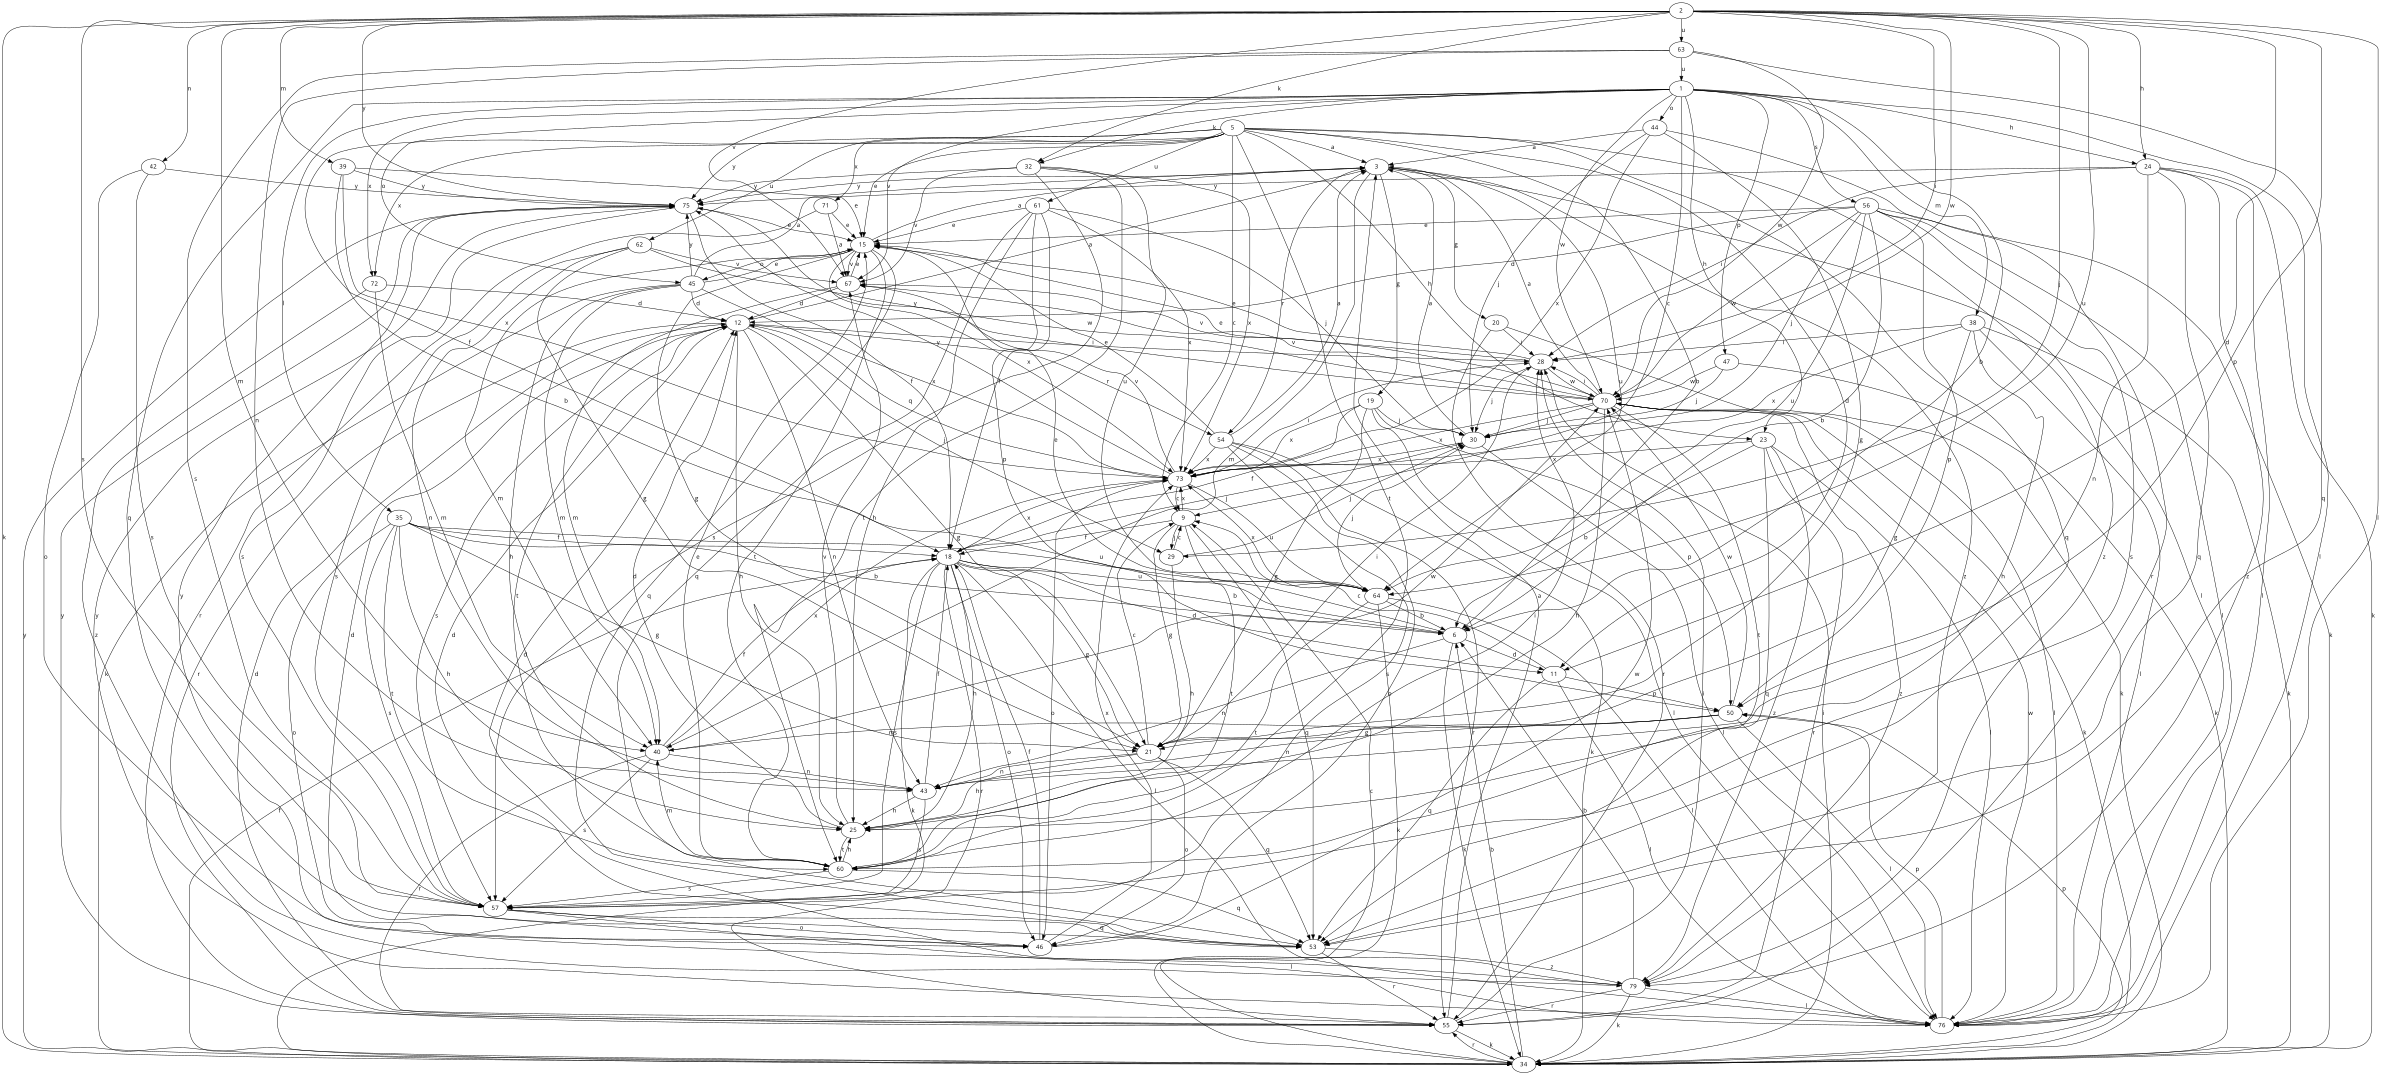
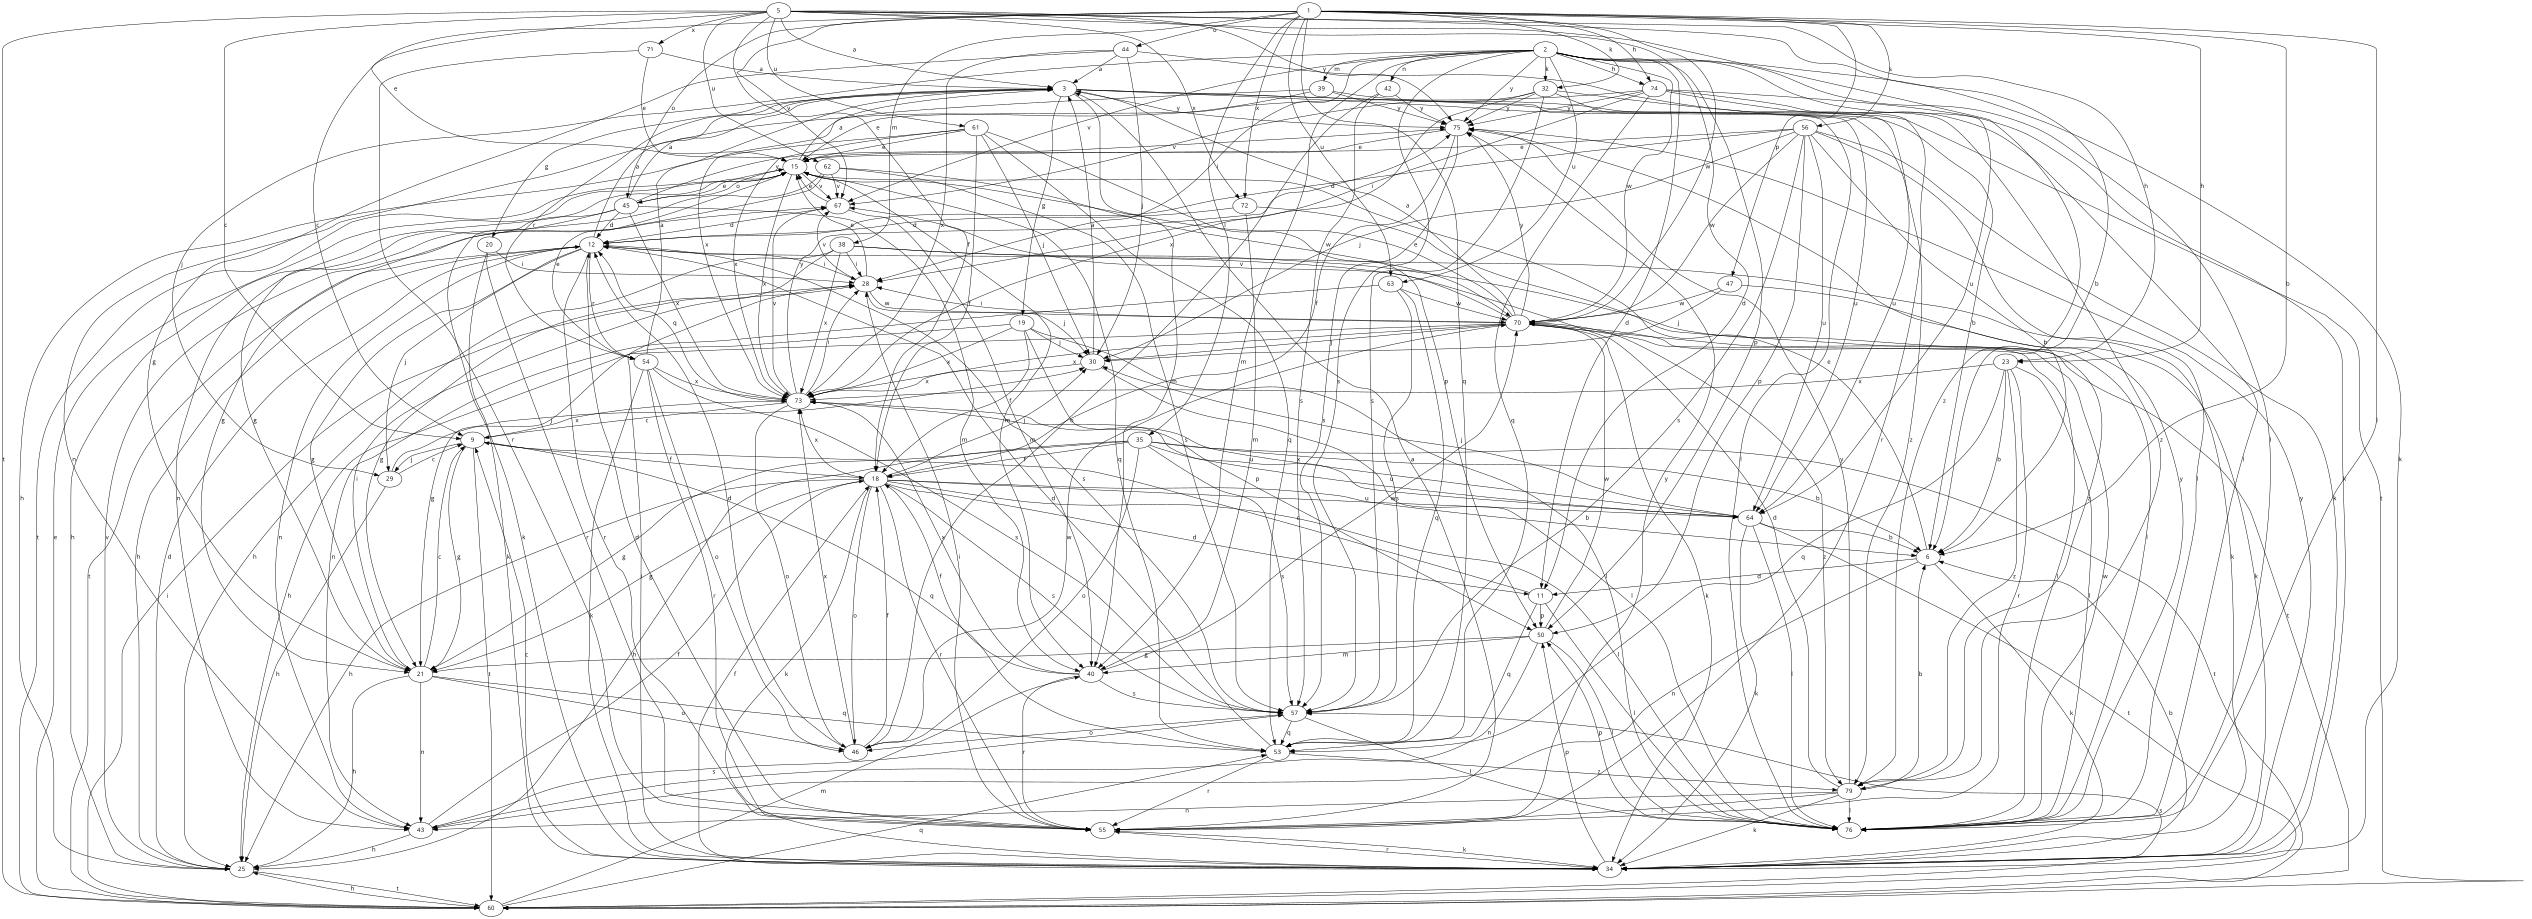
(1681, 67) -> (1324, 156)
(836, 243) -> (854, 82)
(2047, 488) -> none
(788, 772) -> (1137, 810)
